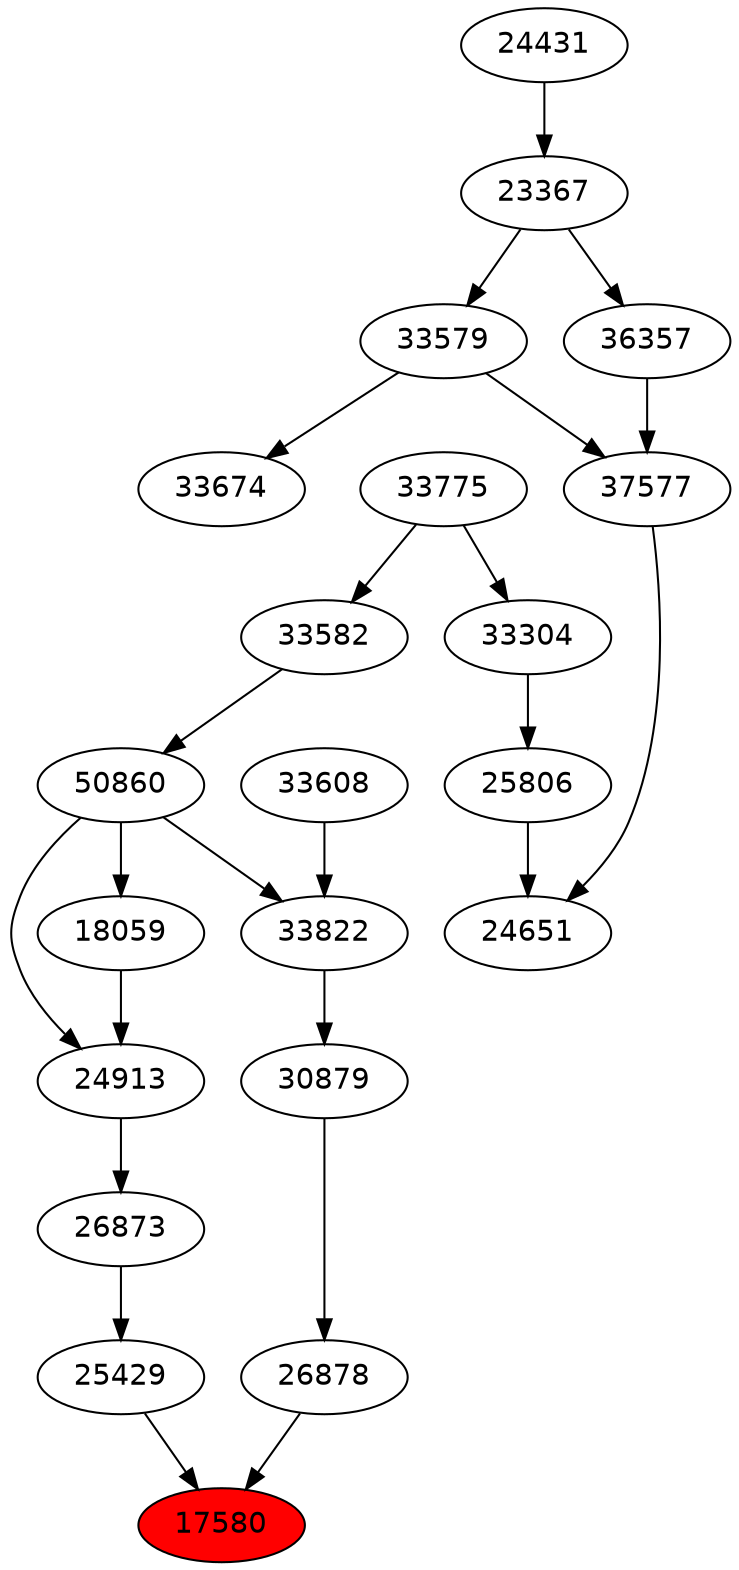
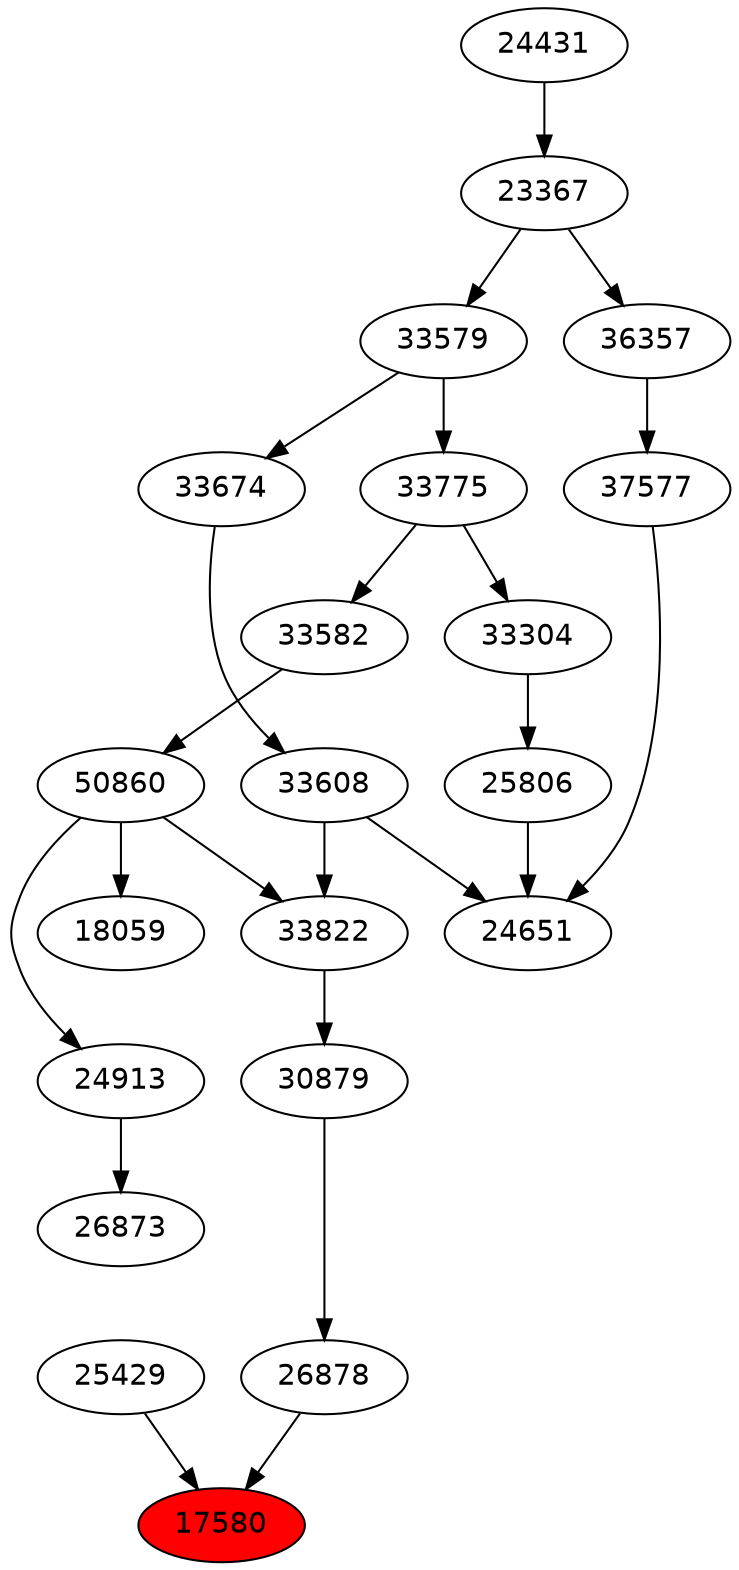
(536, 409) -> (444, 405)
none -> (214, 640)
none -> (417, 853)
(121, 997) -> none
(121, 1293) -> none
